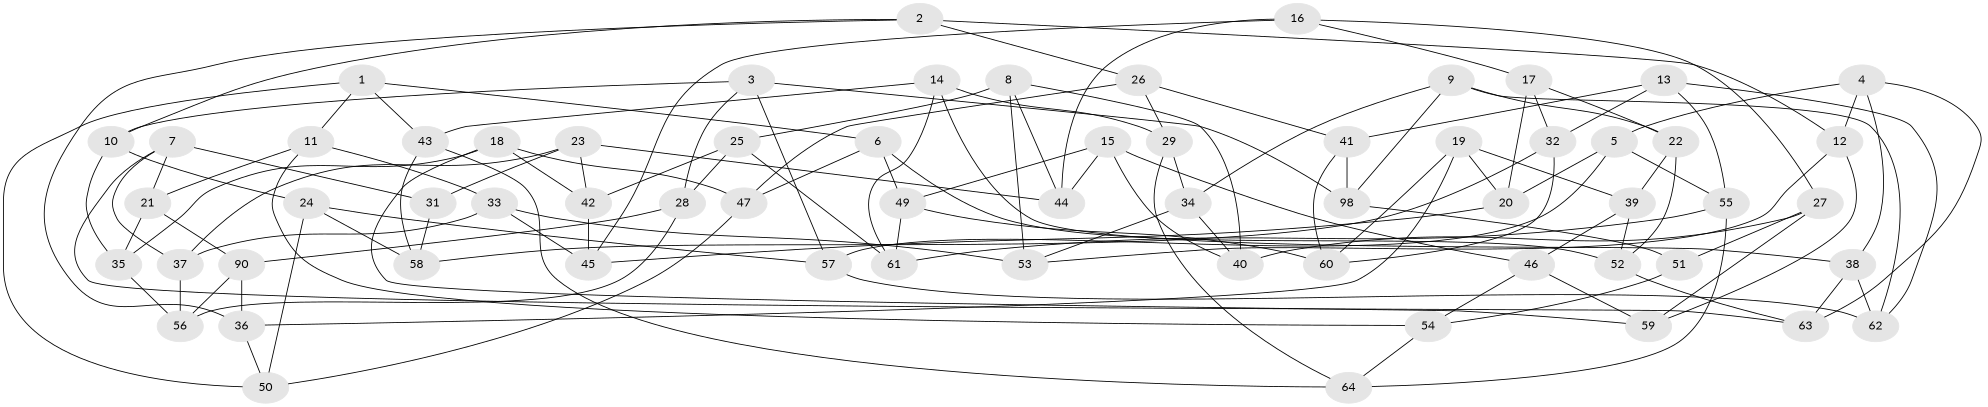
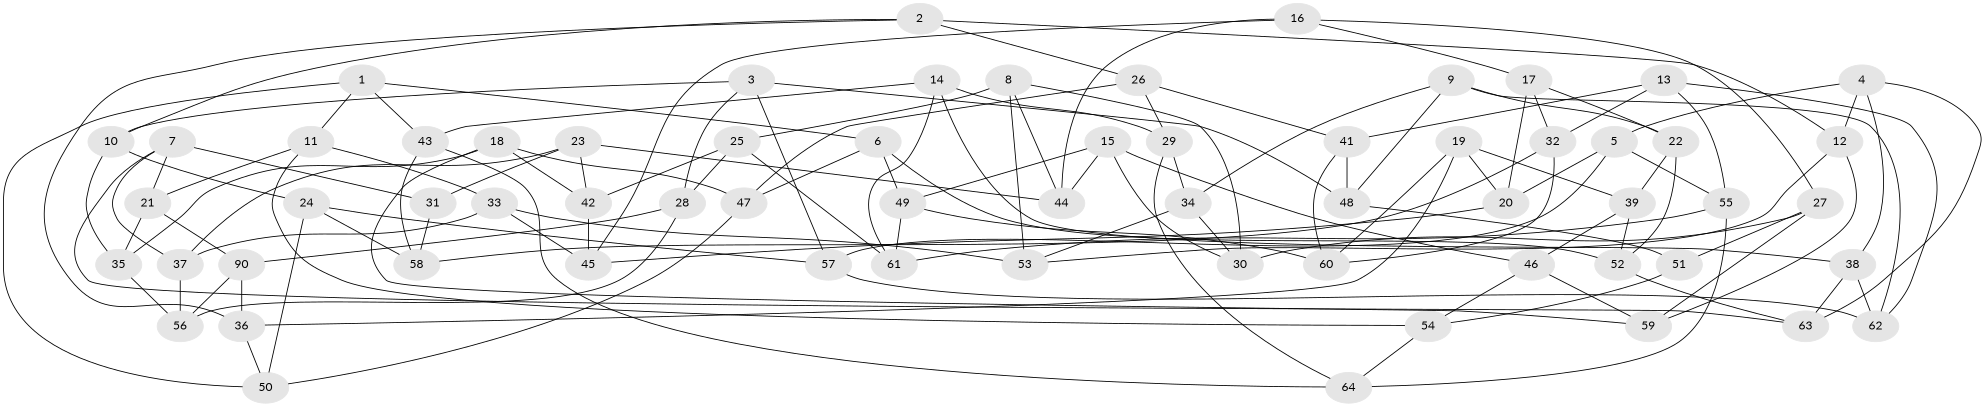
(1347, 203) -> (1347, 203)
(1240, 265) -> (1240, 265)
